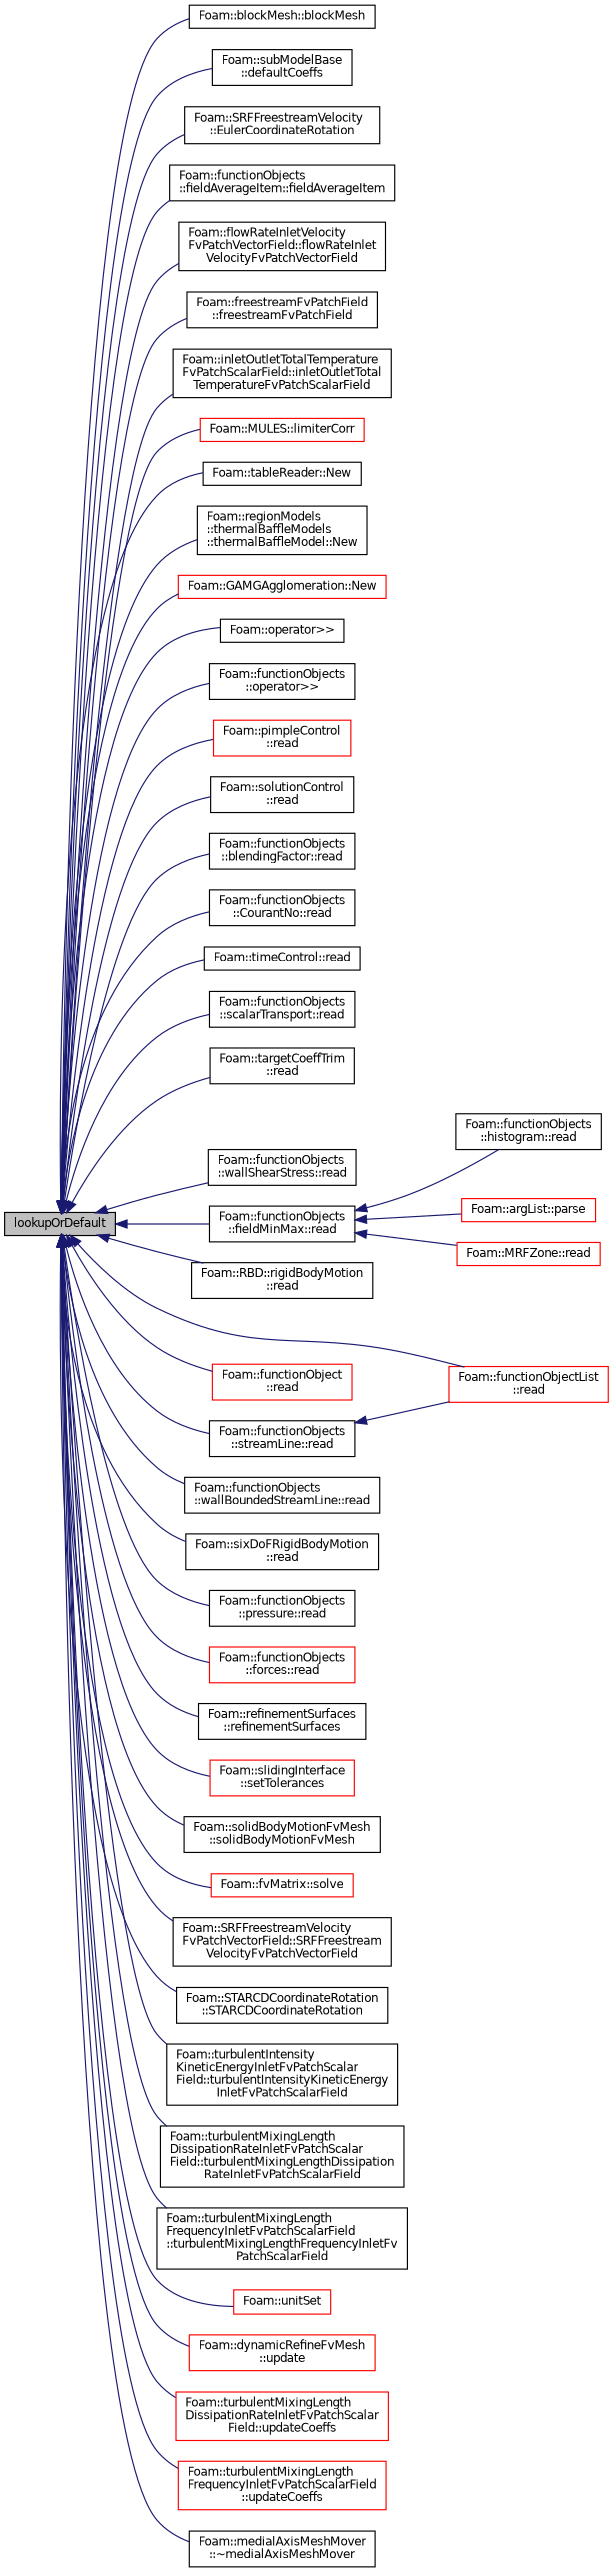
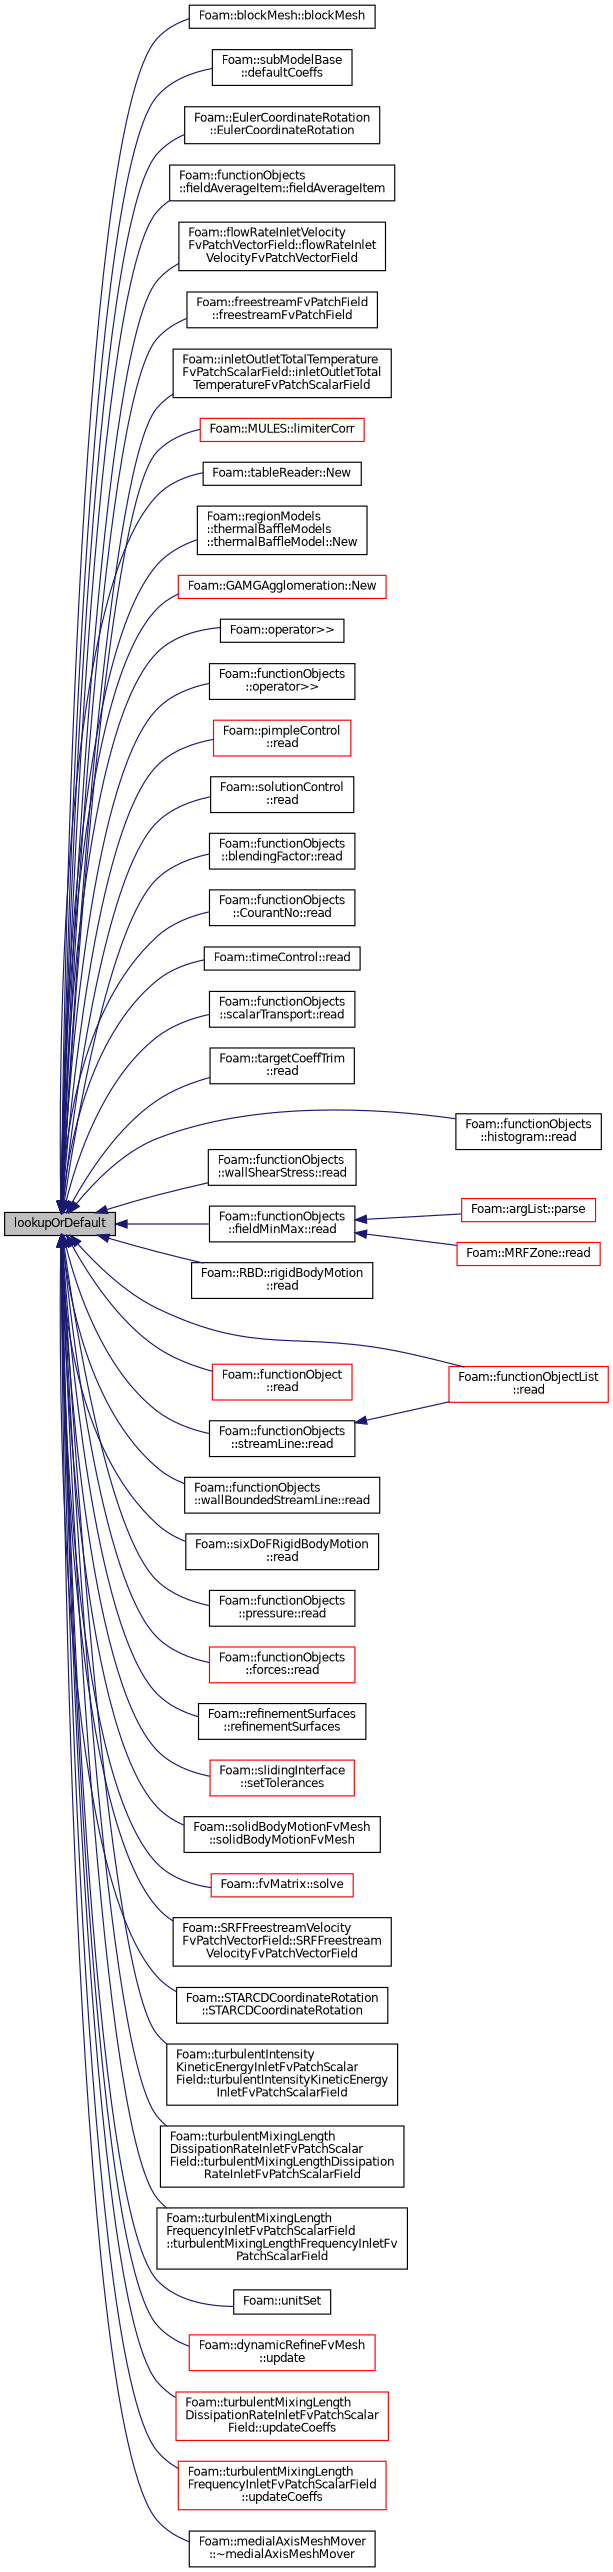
(282, 125) -> (282, 125)
(435, 1183) -> (253, 1115)
(282, 2302) -> (282, 2302)
